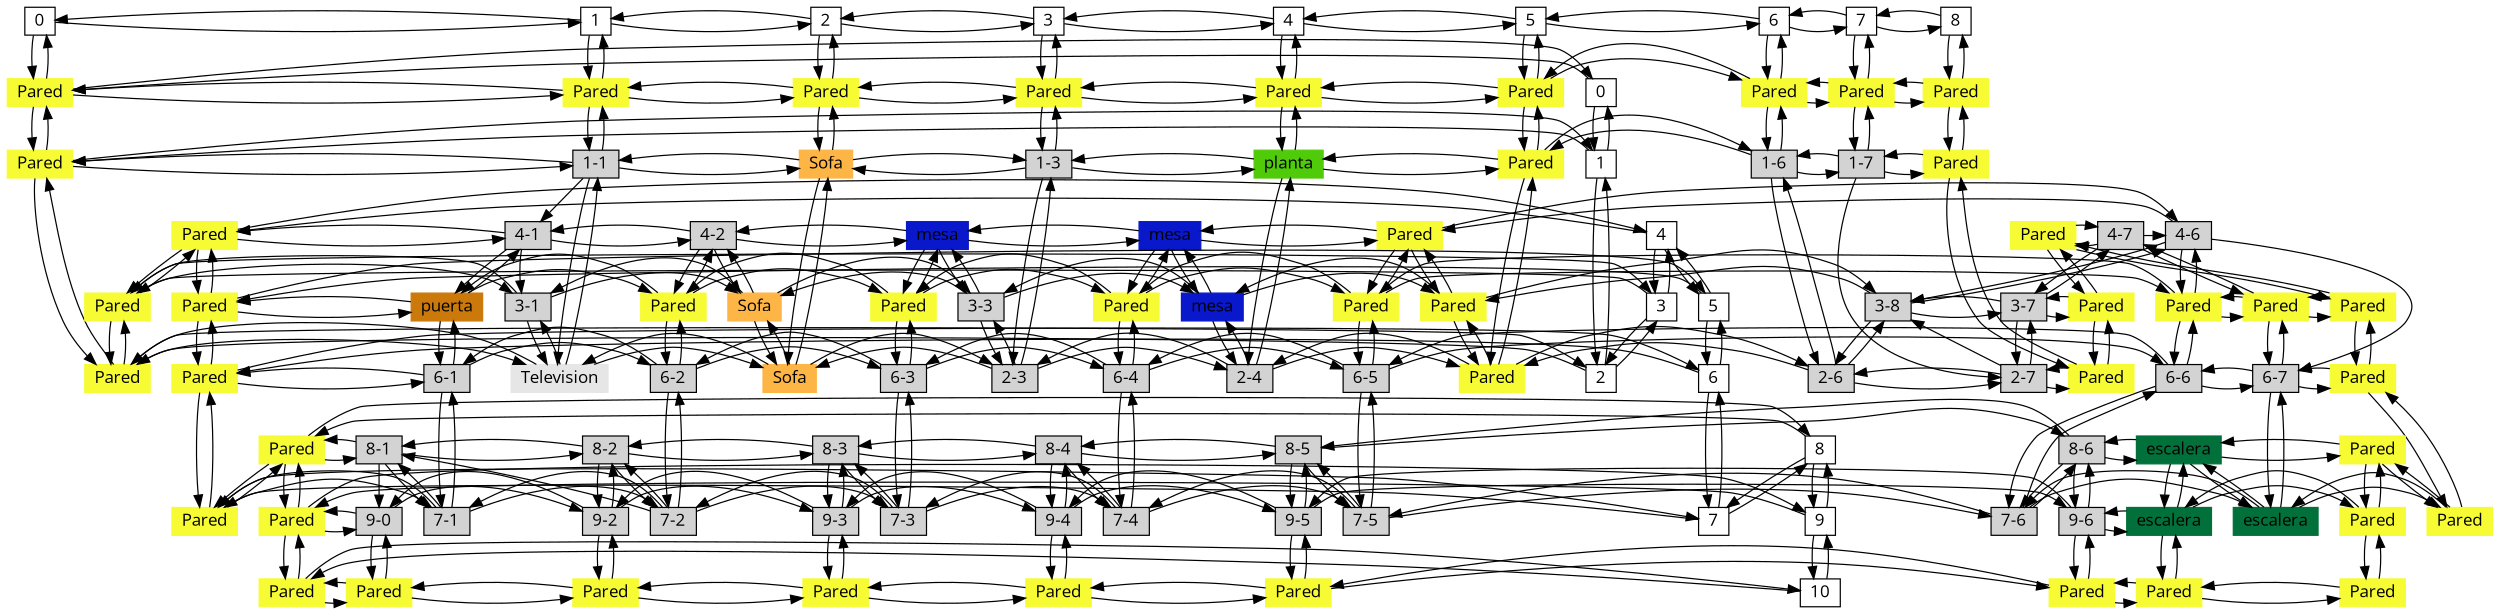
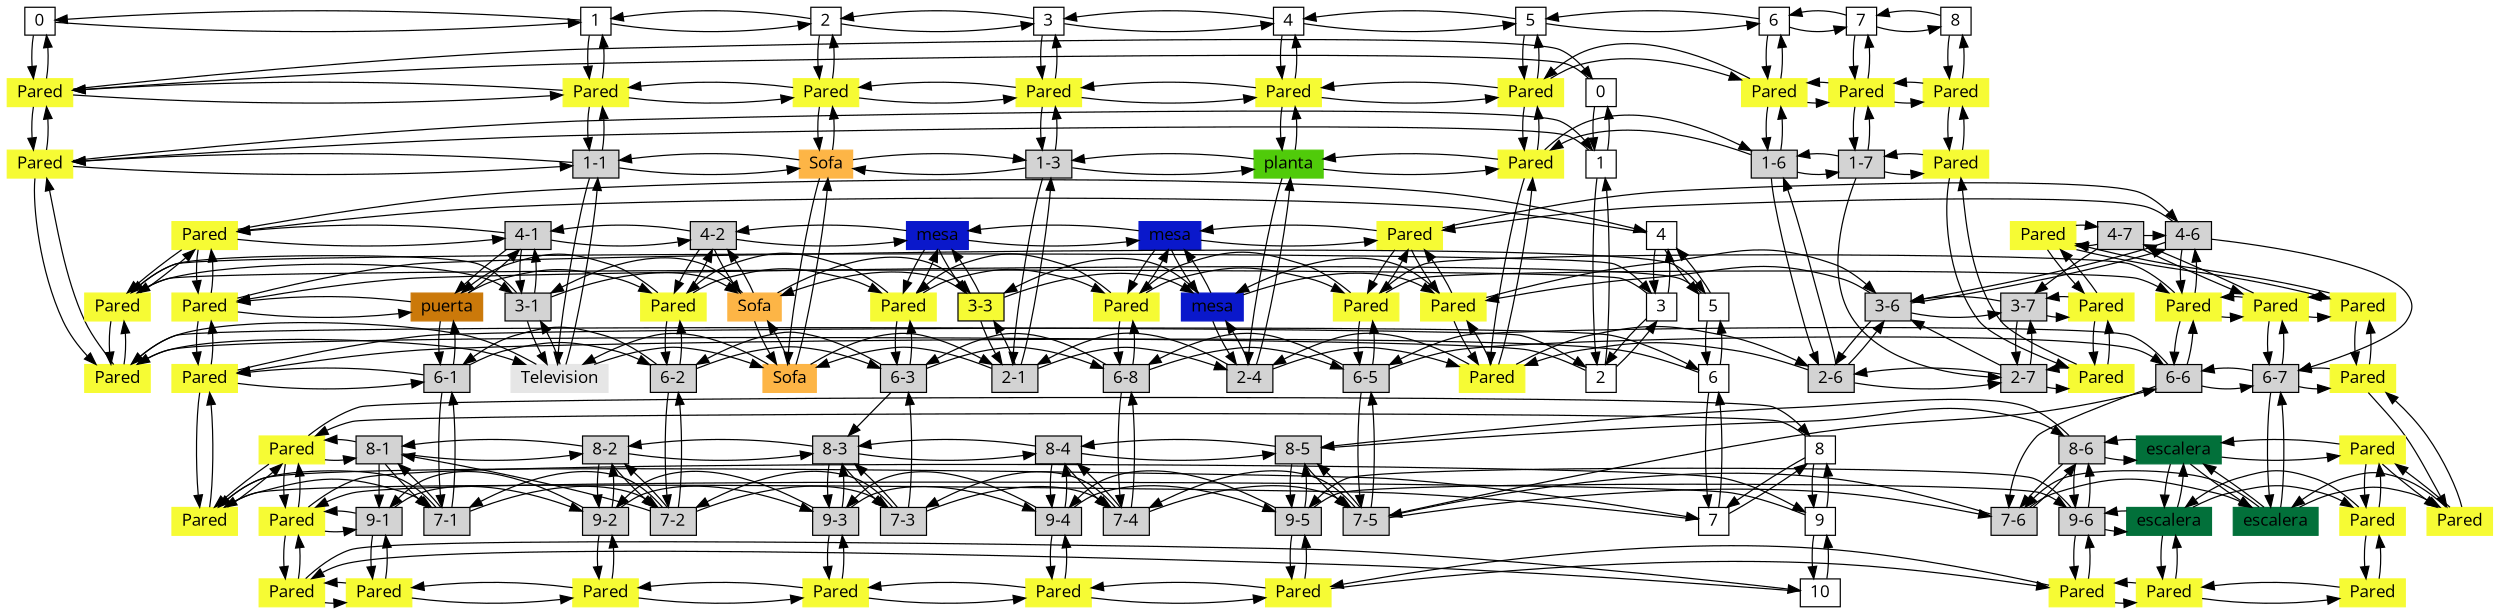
(565, 197) -> (536, 283)
(2063, 283) -> none
(981, 307) -> (981, 307)
(1888, 307) -> (1888, 307)
(1015, 378) -> (1015, 378)
(1126, 378) -> (1126, 378)
(896, 434) -> (877, 406)
(2058, 437) -> (1765, 441)
(379, 521) -> (379, 521)
